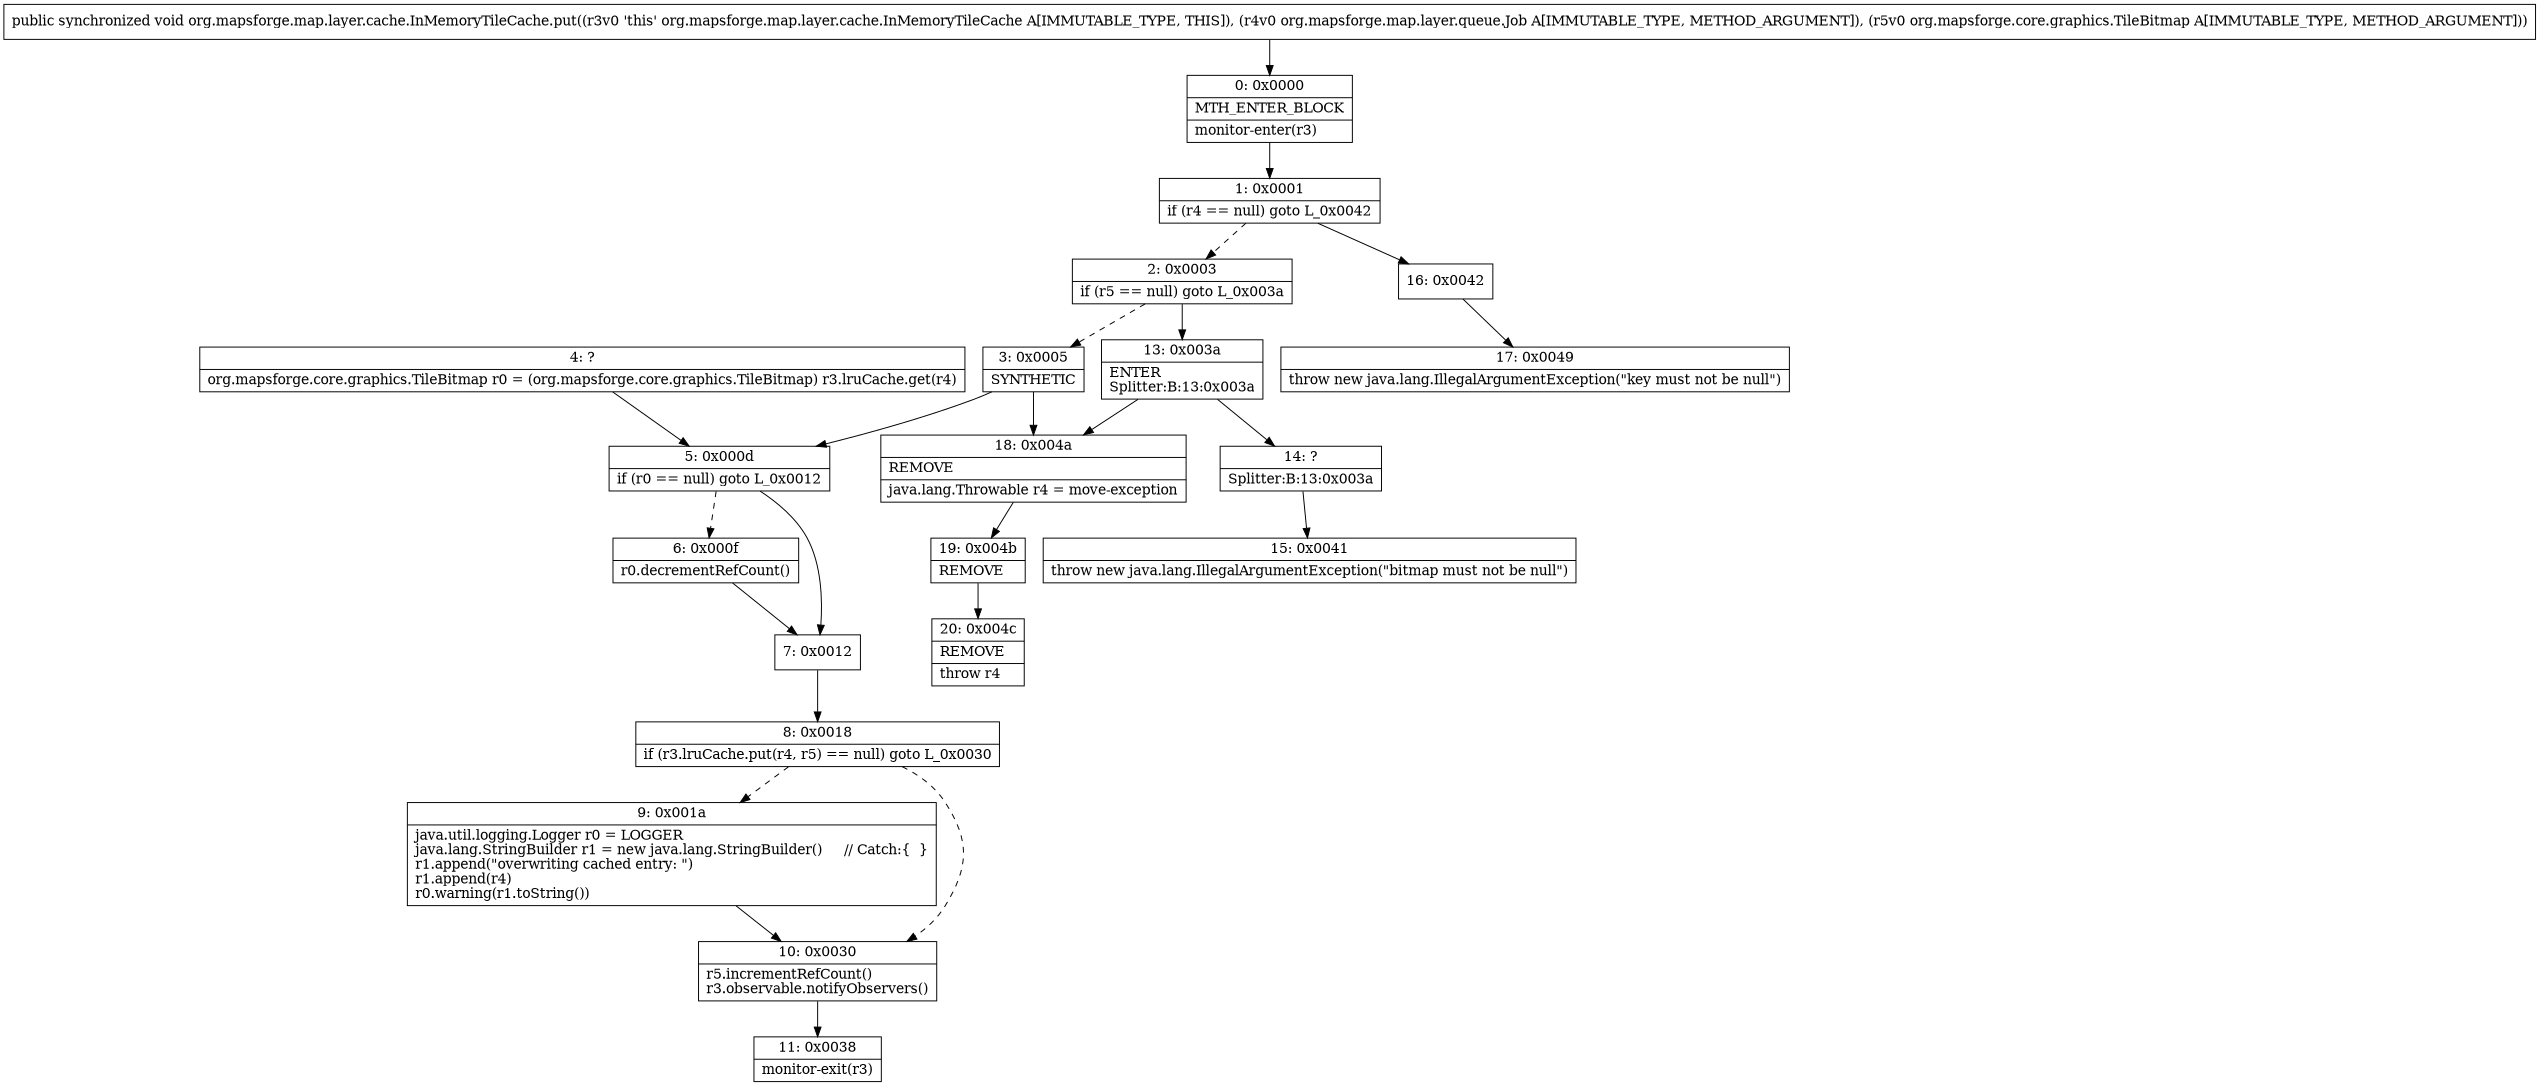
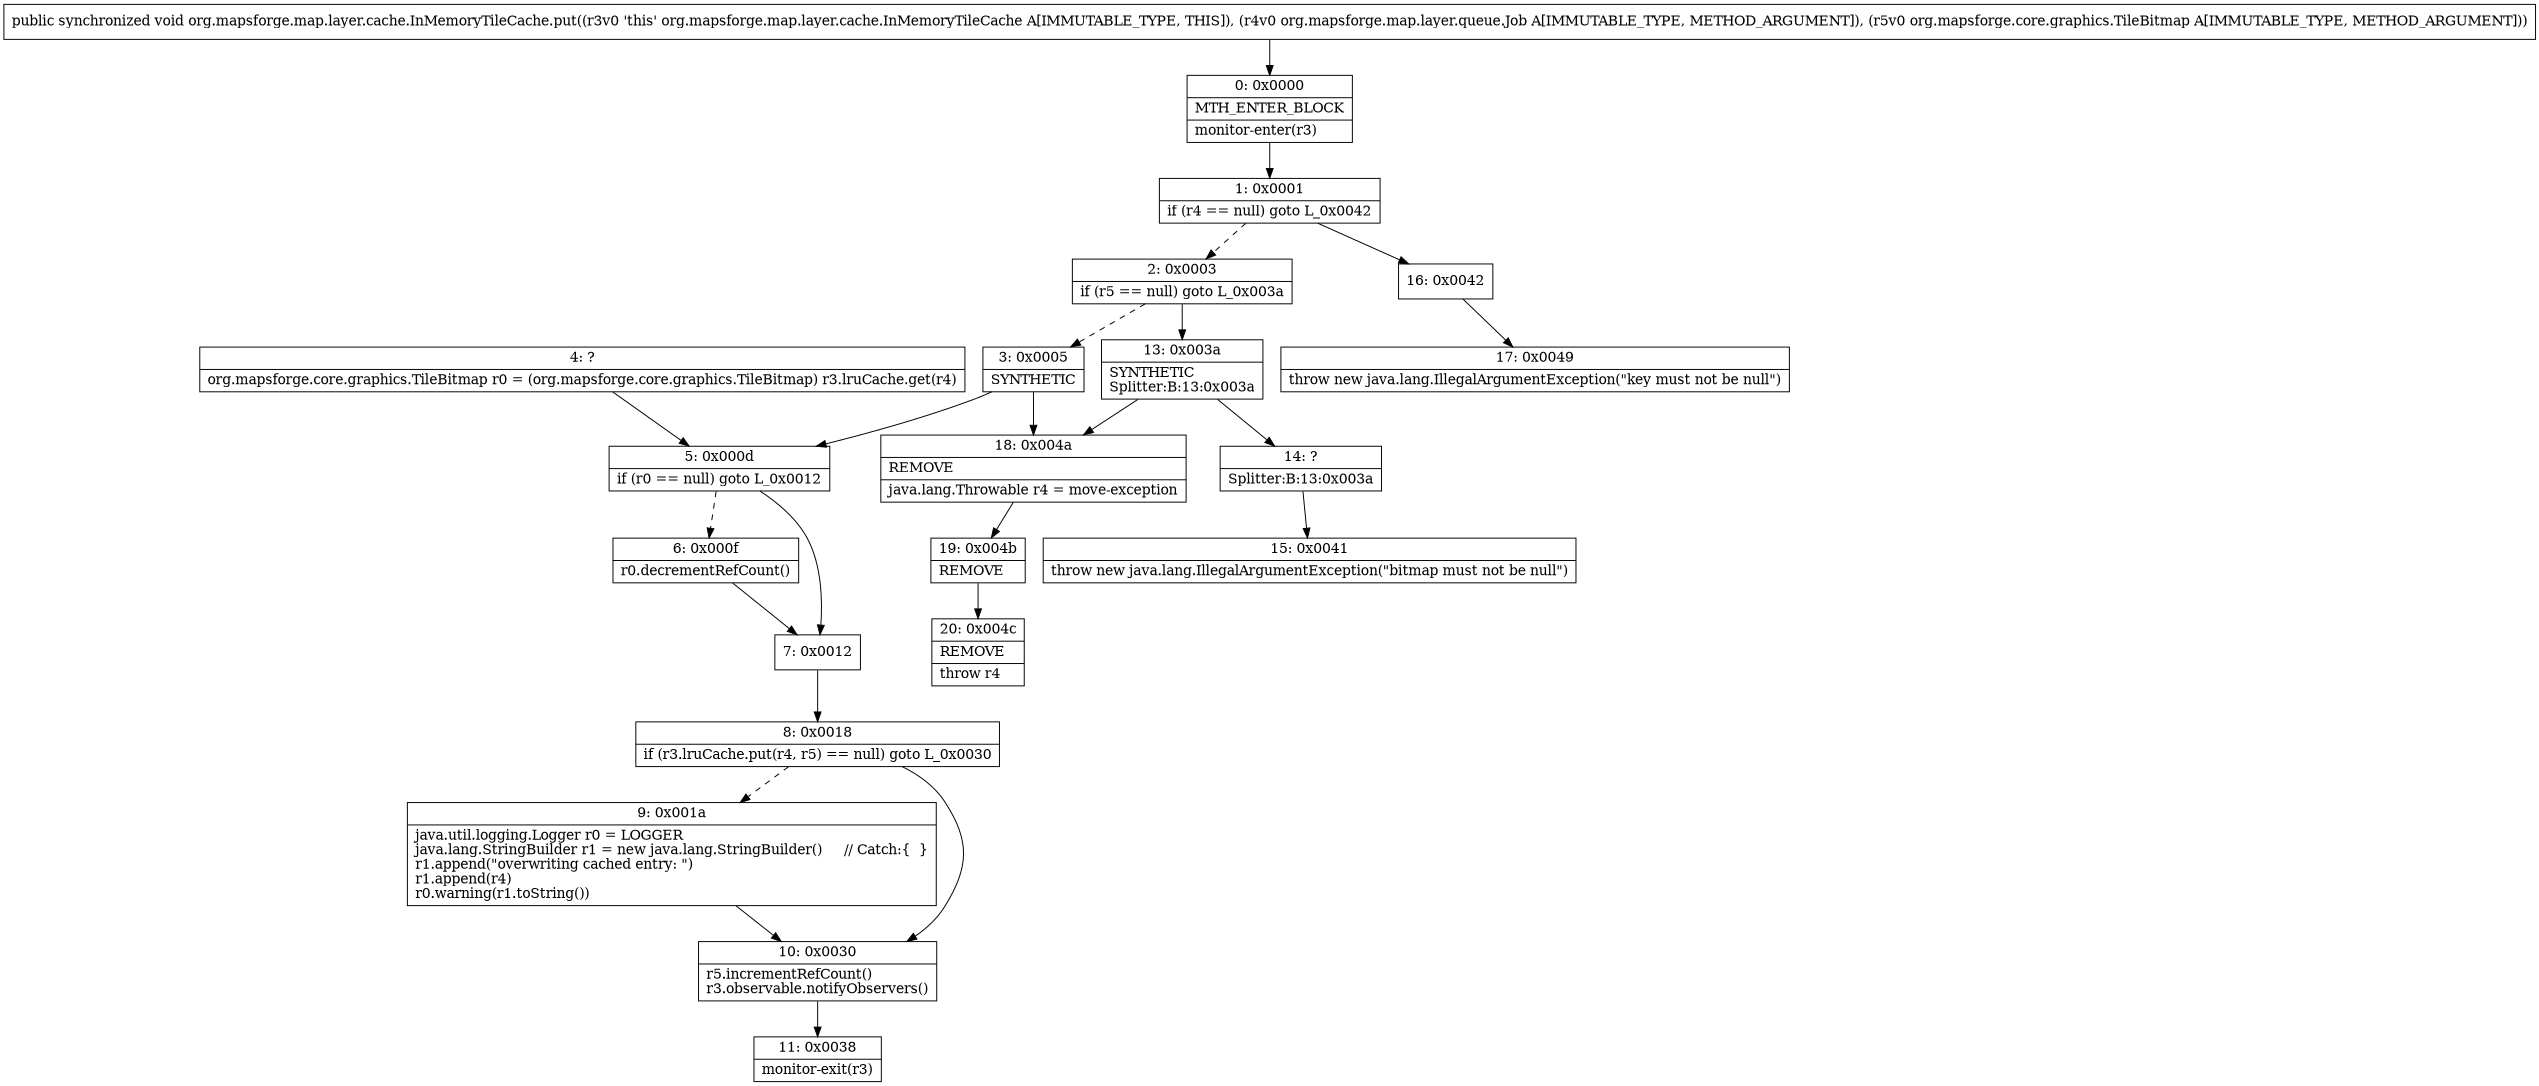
(1135, 373) -> (1152, 373)
(963, 847) -> (963, 847)
